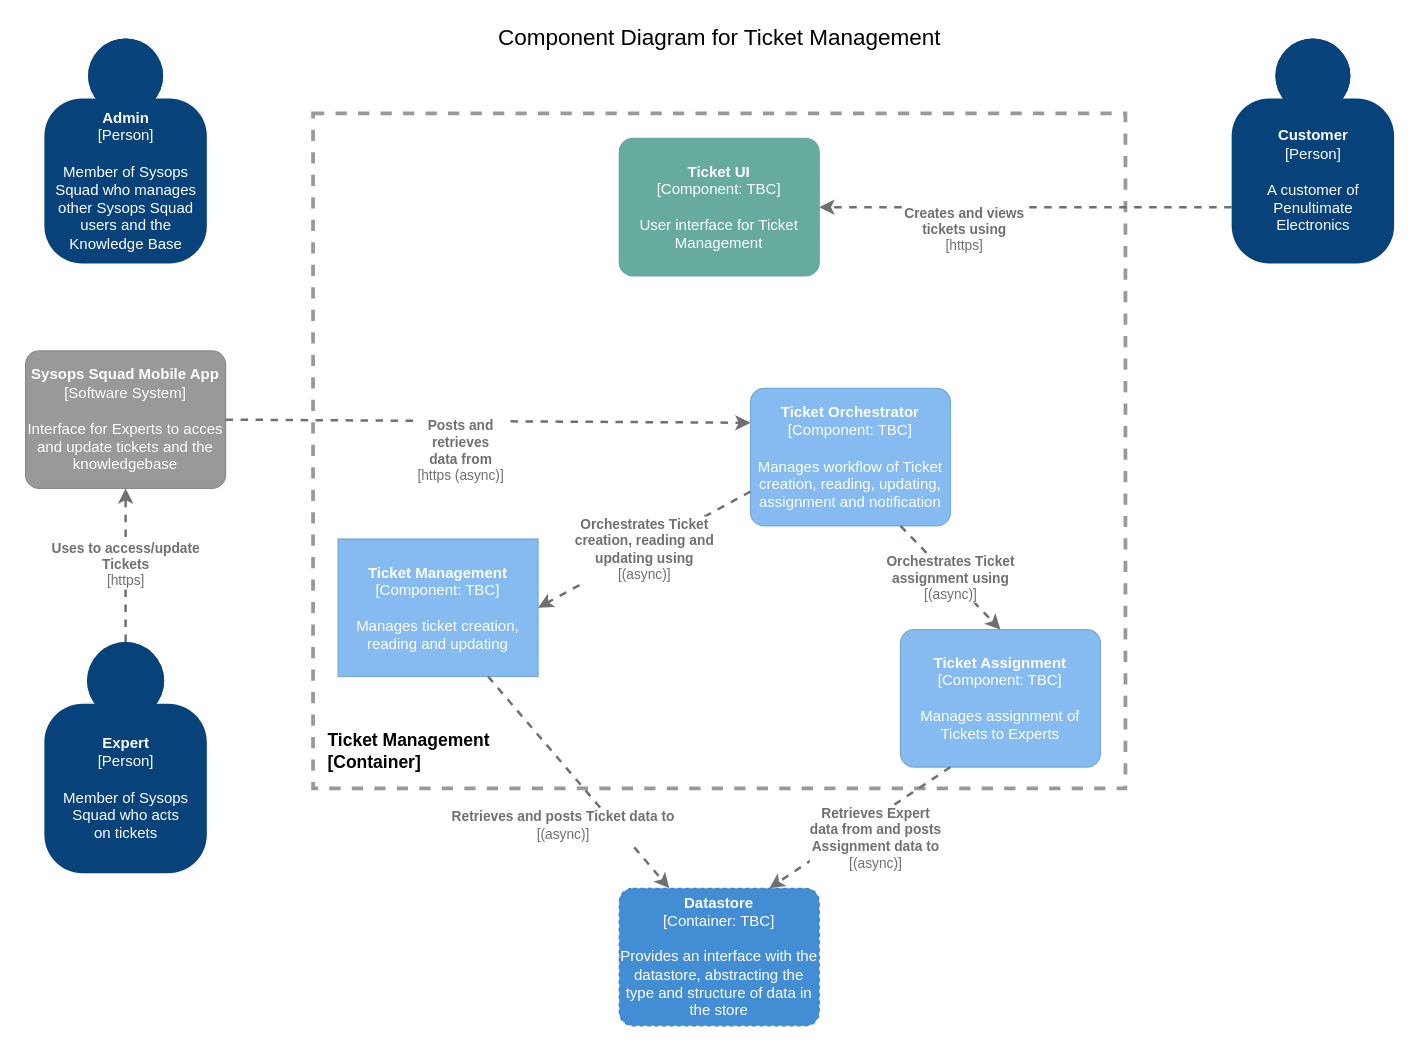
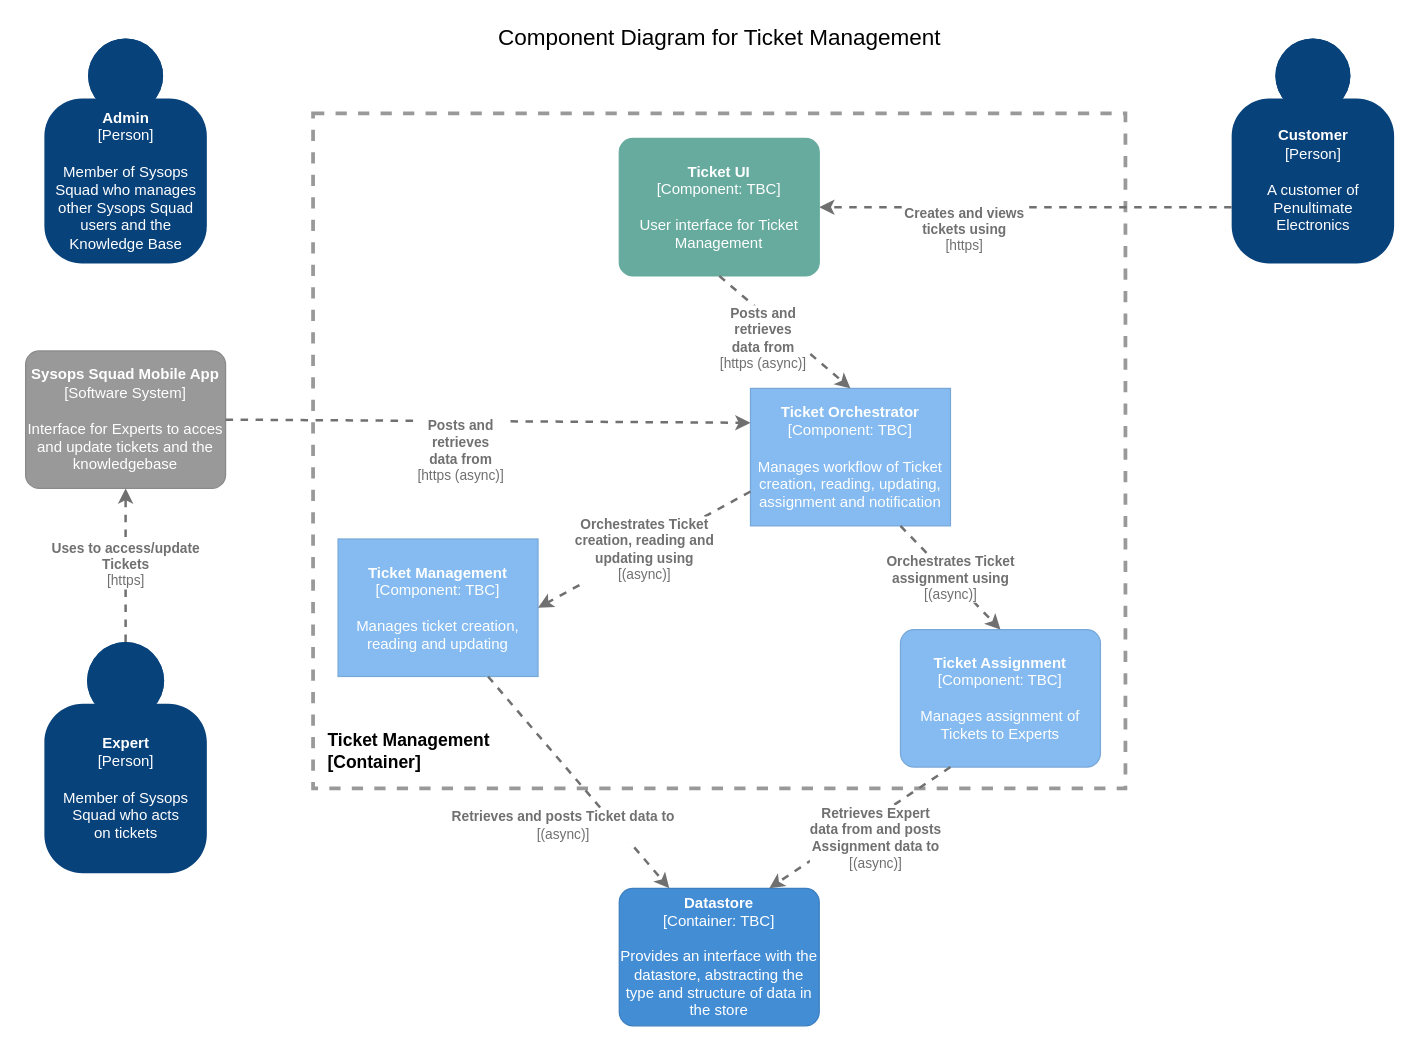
none -> (825, 366)
(851, 457) -> (851, 457)
(719, 957) -> (719, 957)
